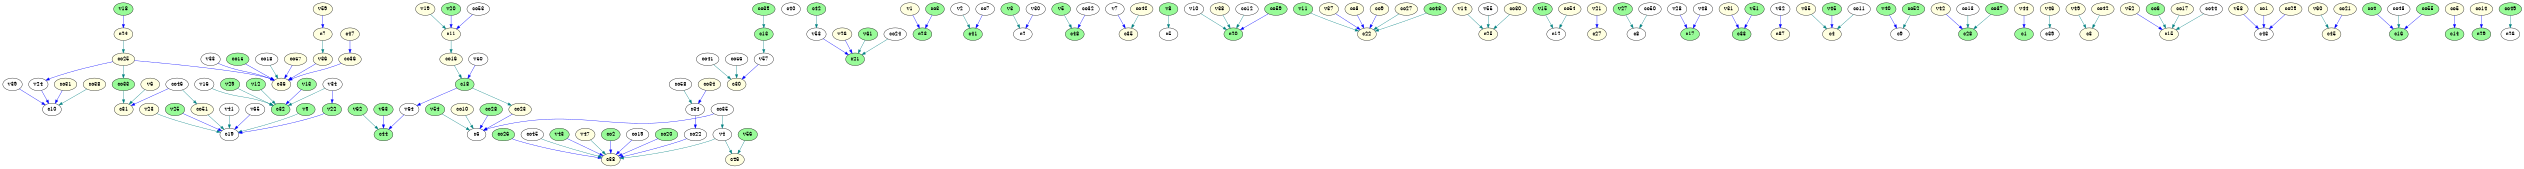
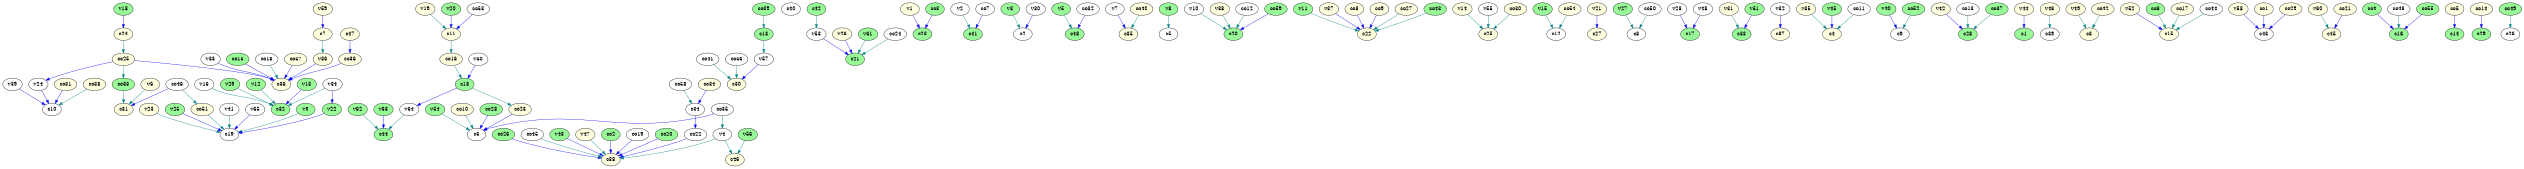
(1734, 20) -> (1734, 20)
(398, 121) -> (398, 121)
